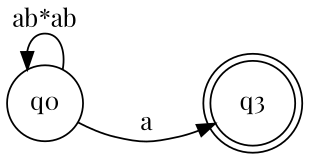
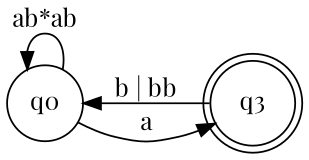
none -> (155, 103)
